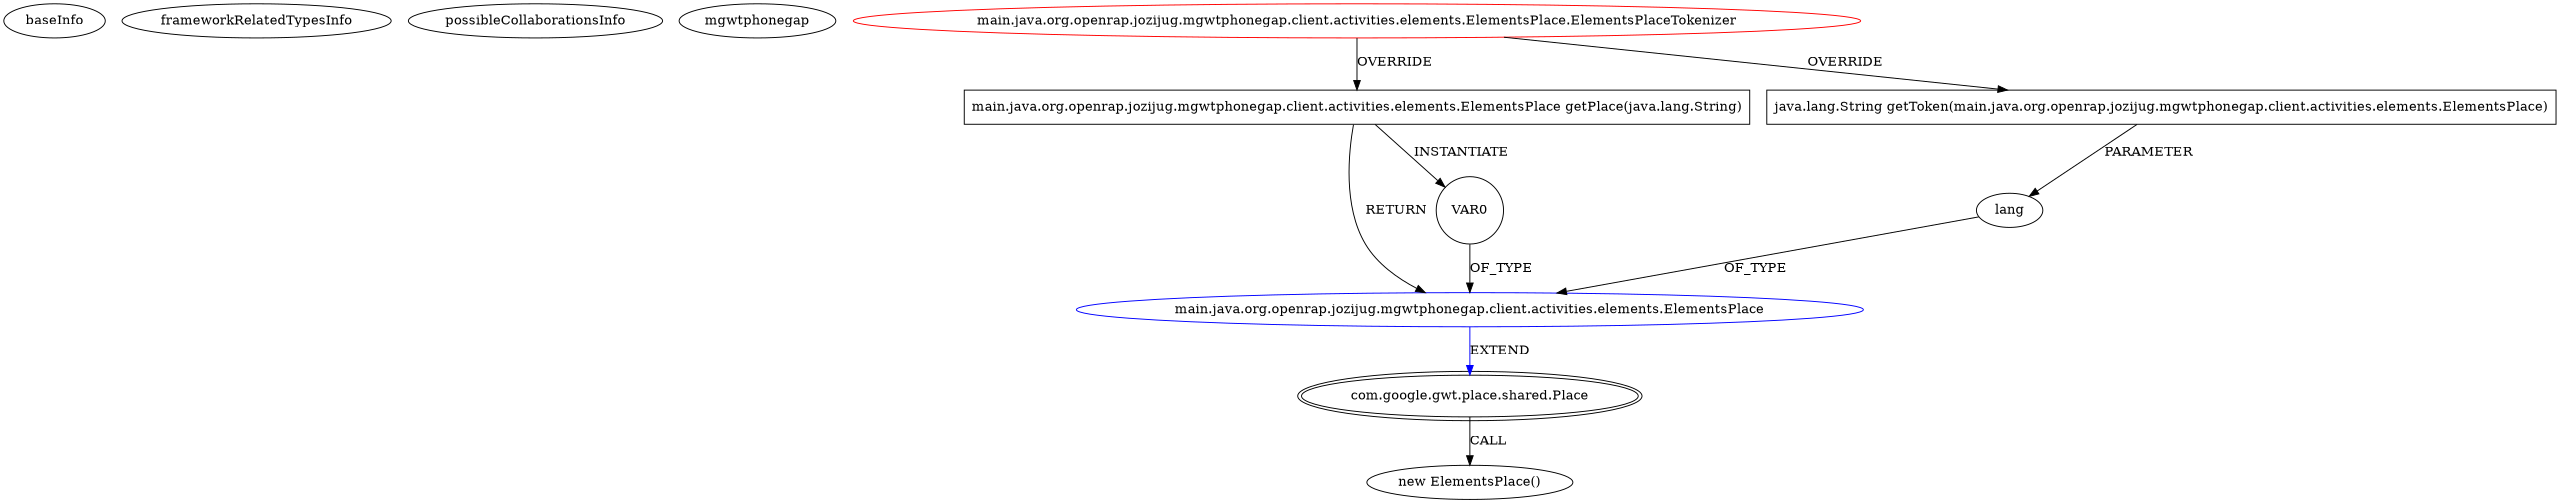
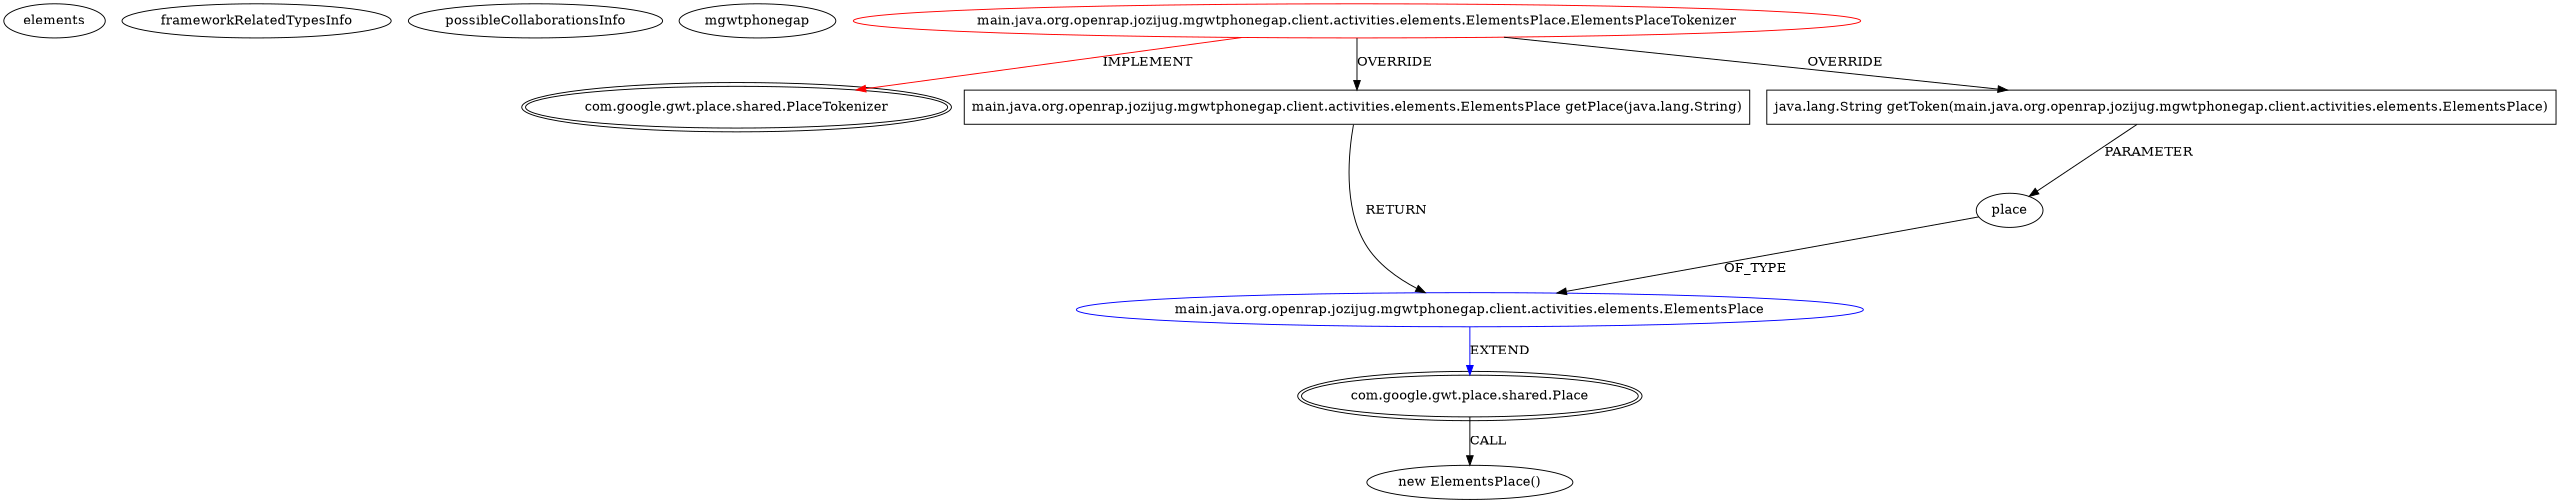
(55, 21) -> (55, 21)
none -> (737, 107)
(1470, 210) -> none
(2010, 210) -> (2010, 210)
